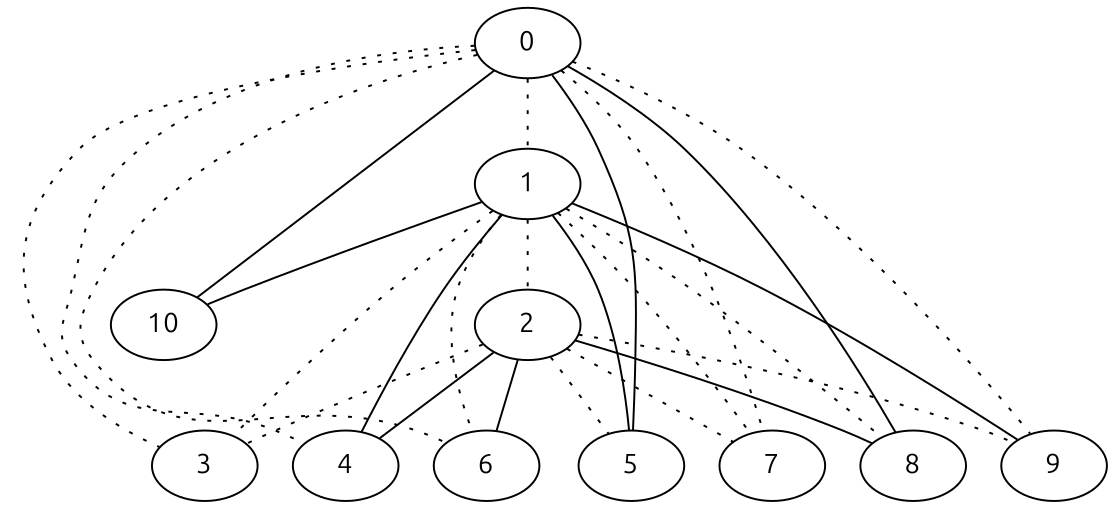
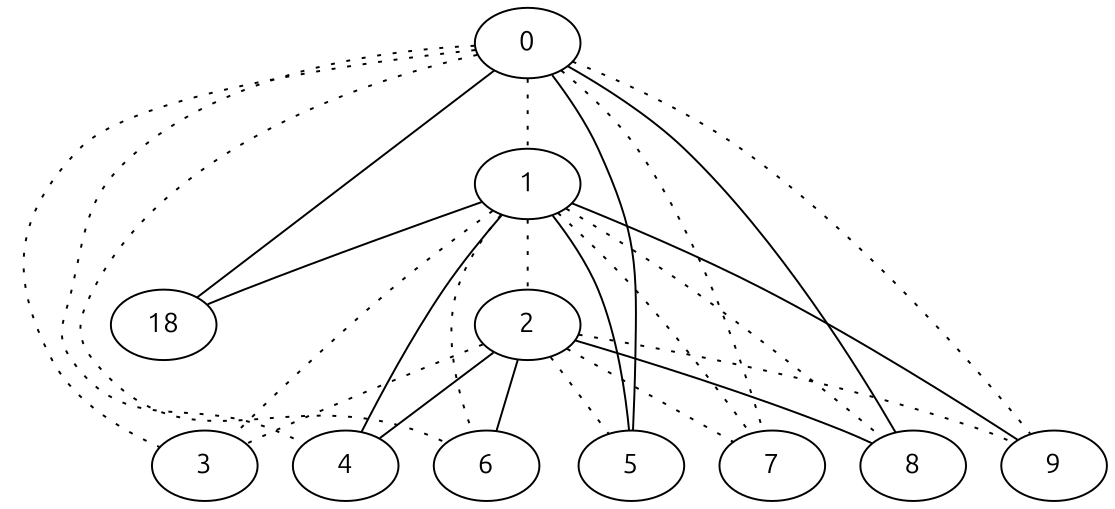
(164, 325) -> (164, 325)
